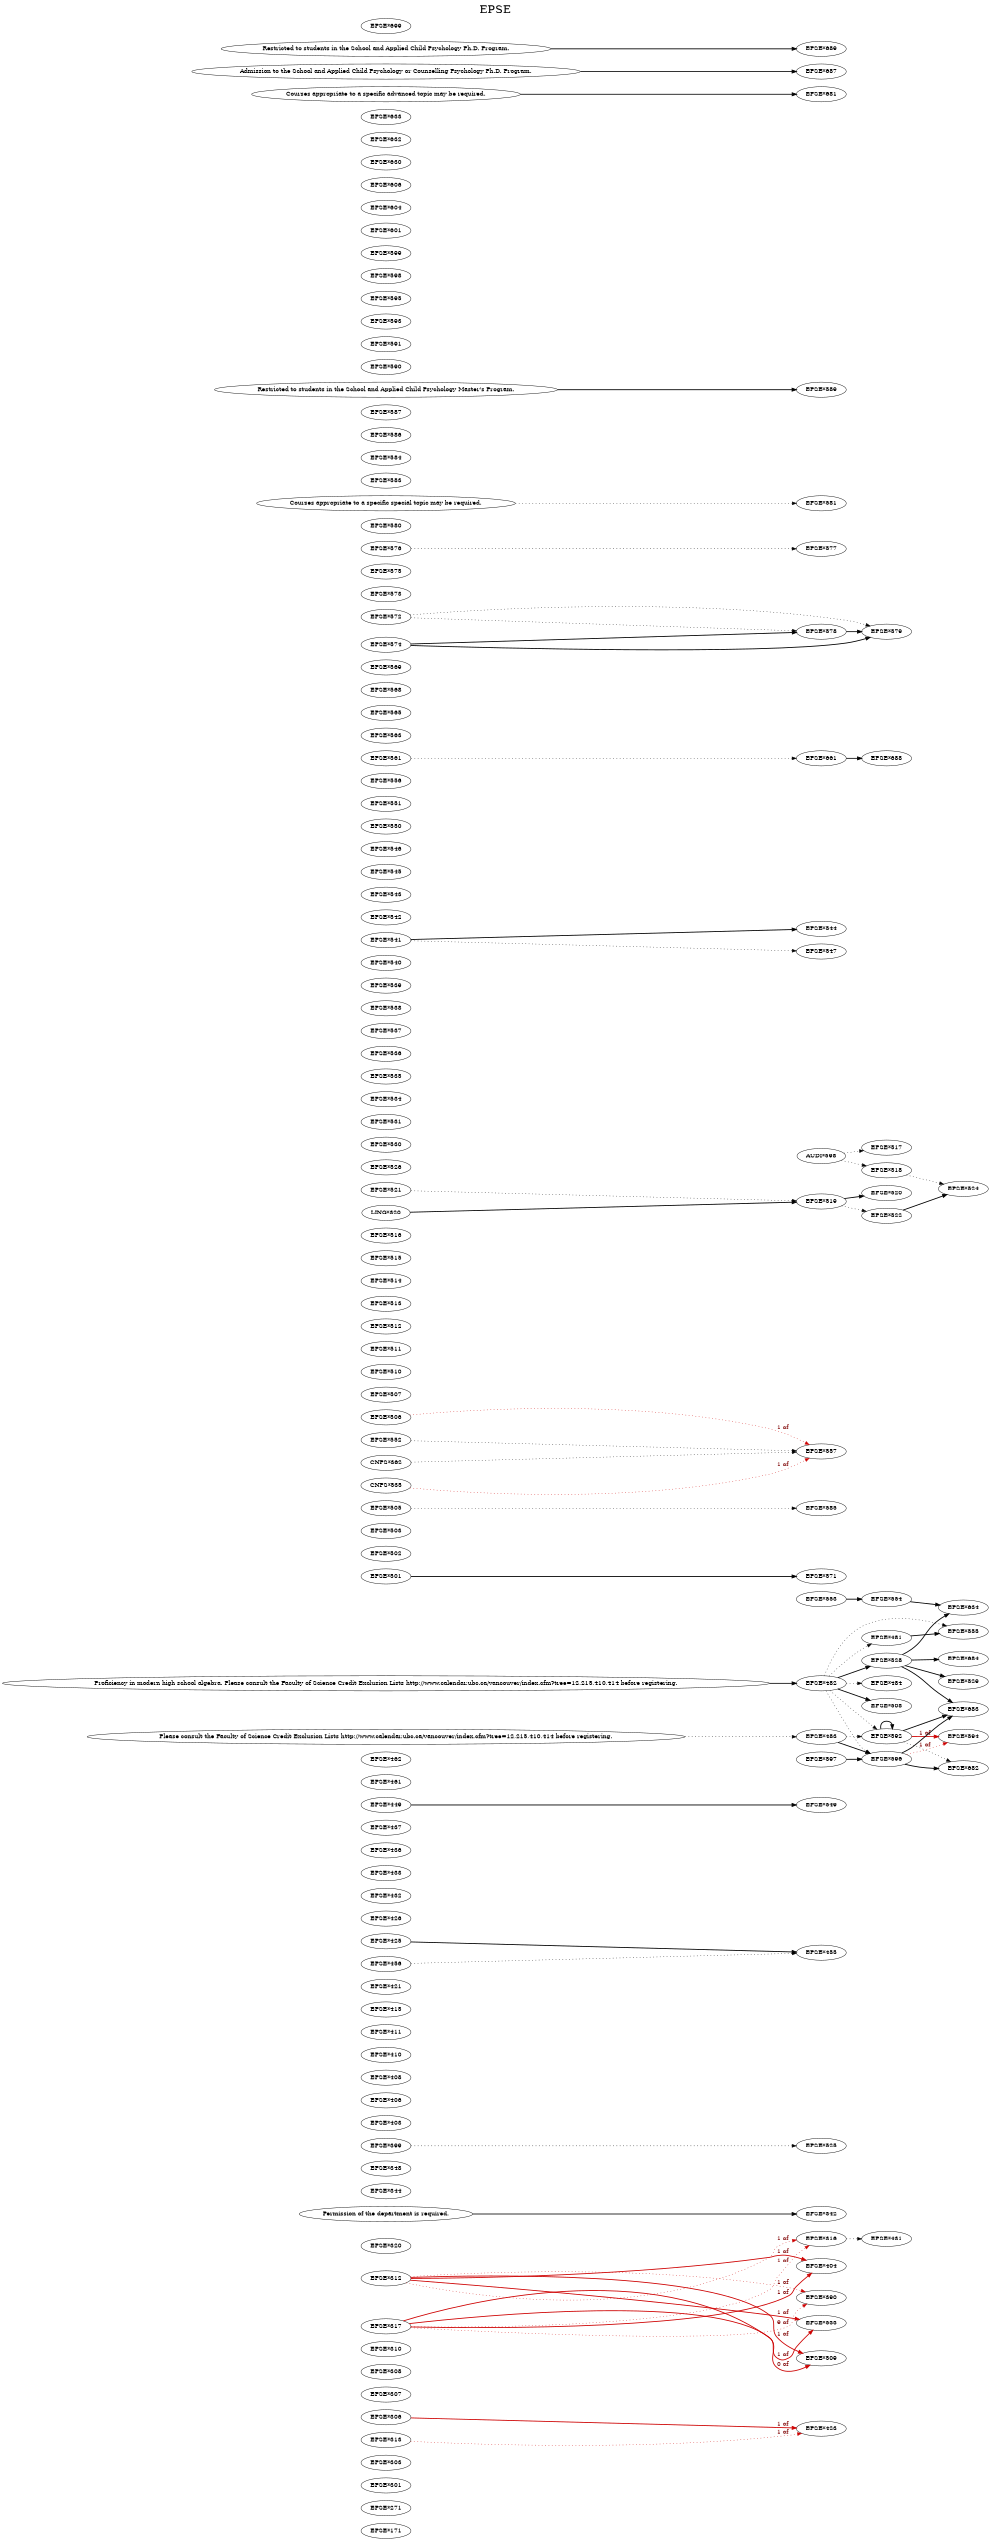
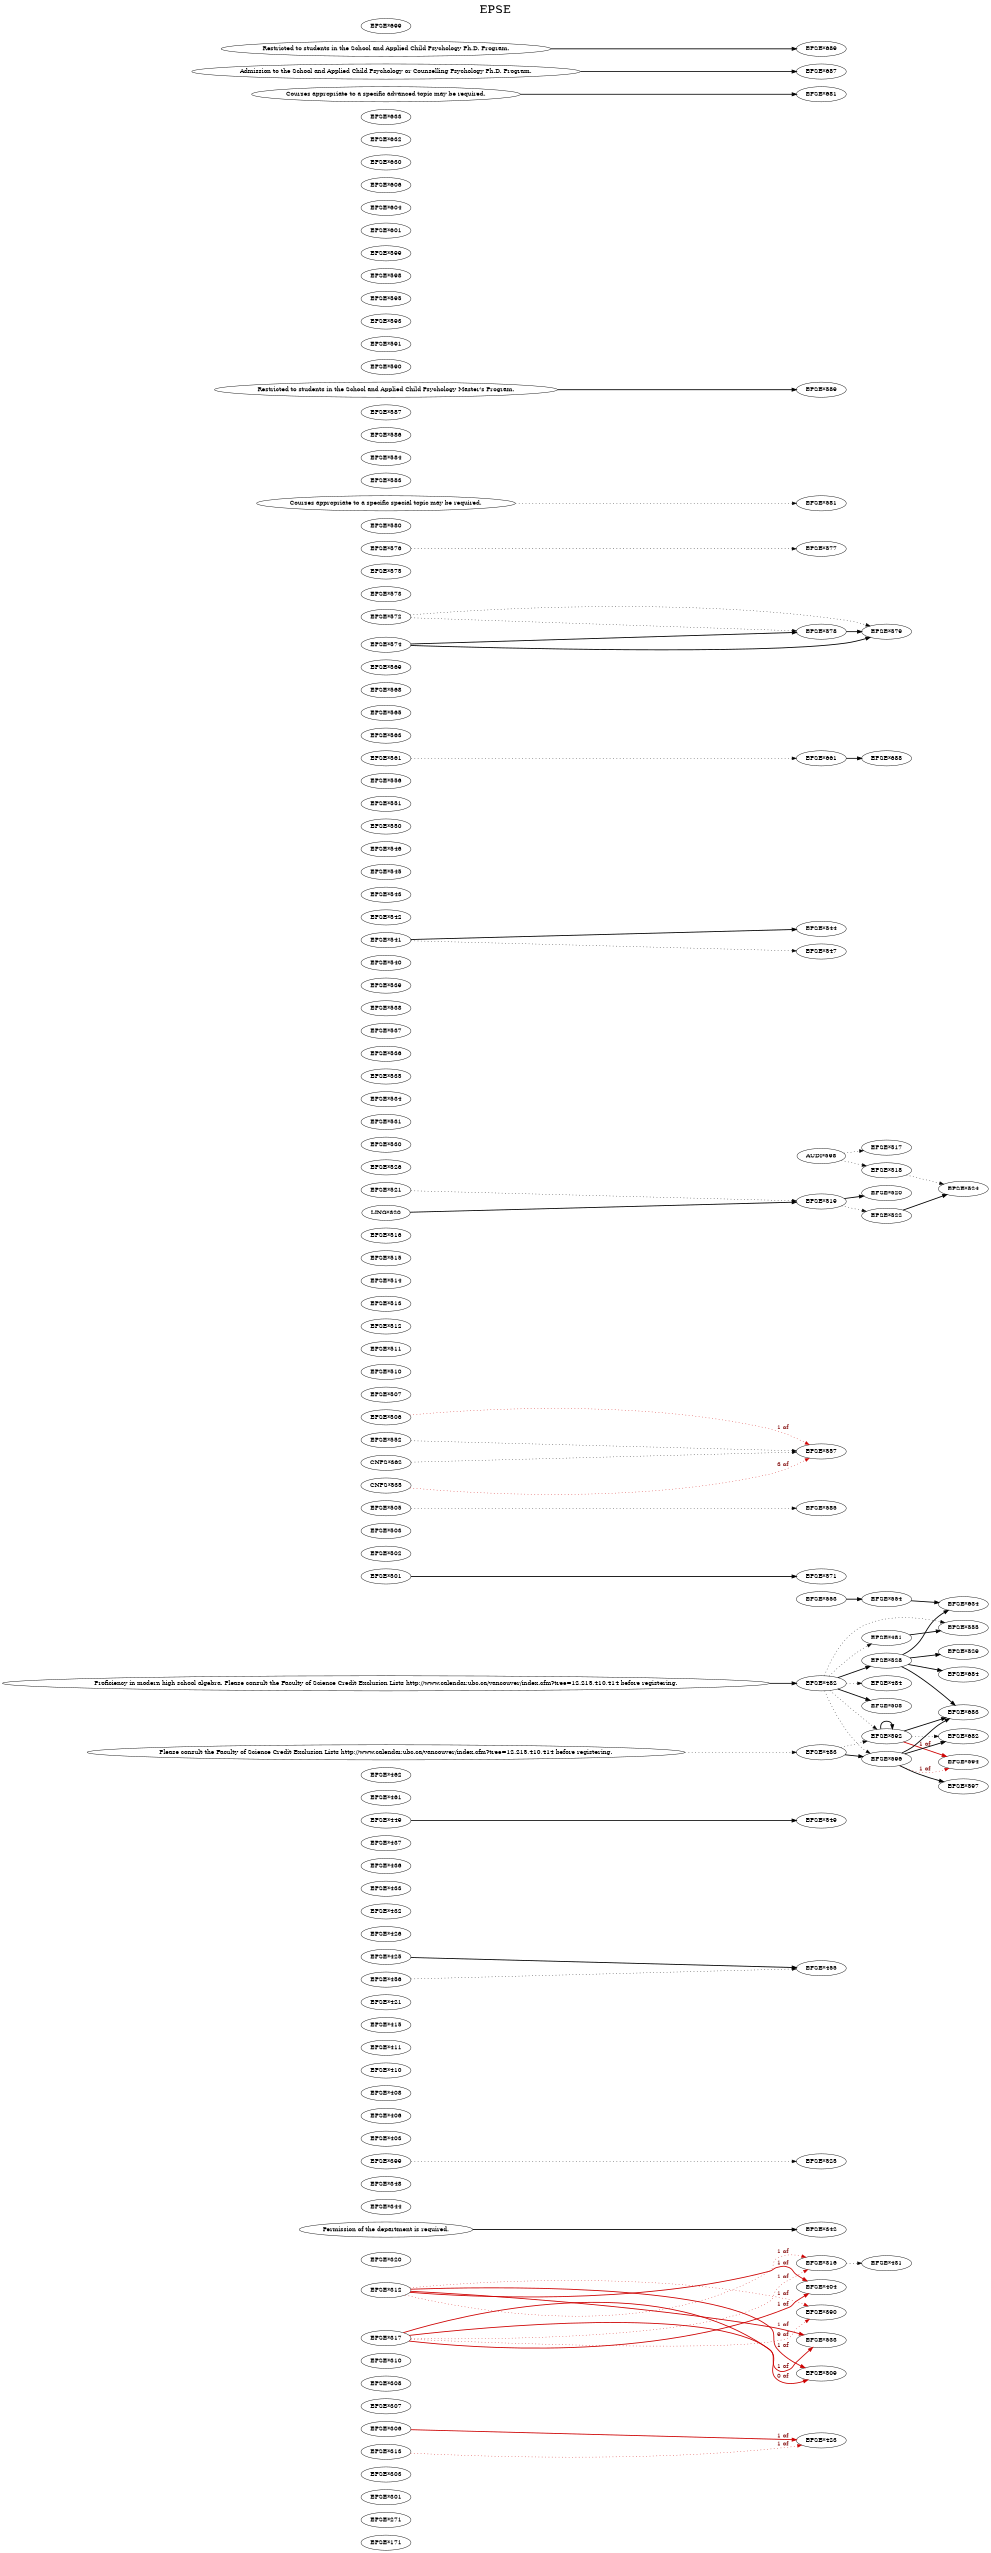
(783, 1465) -> (783, 1465)
(852, 1759) -> (921, 1775)
